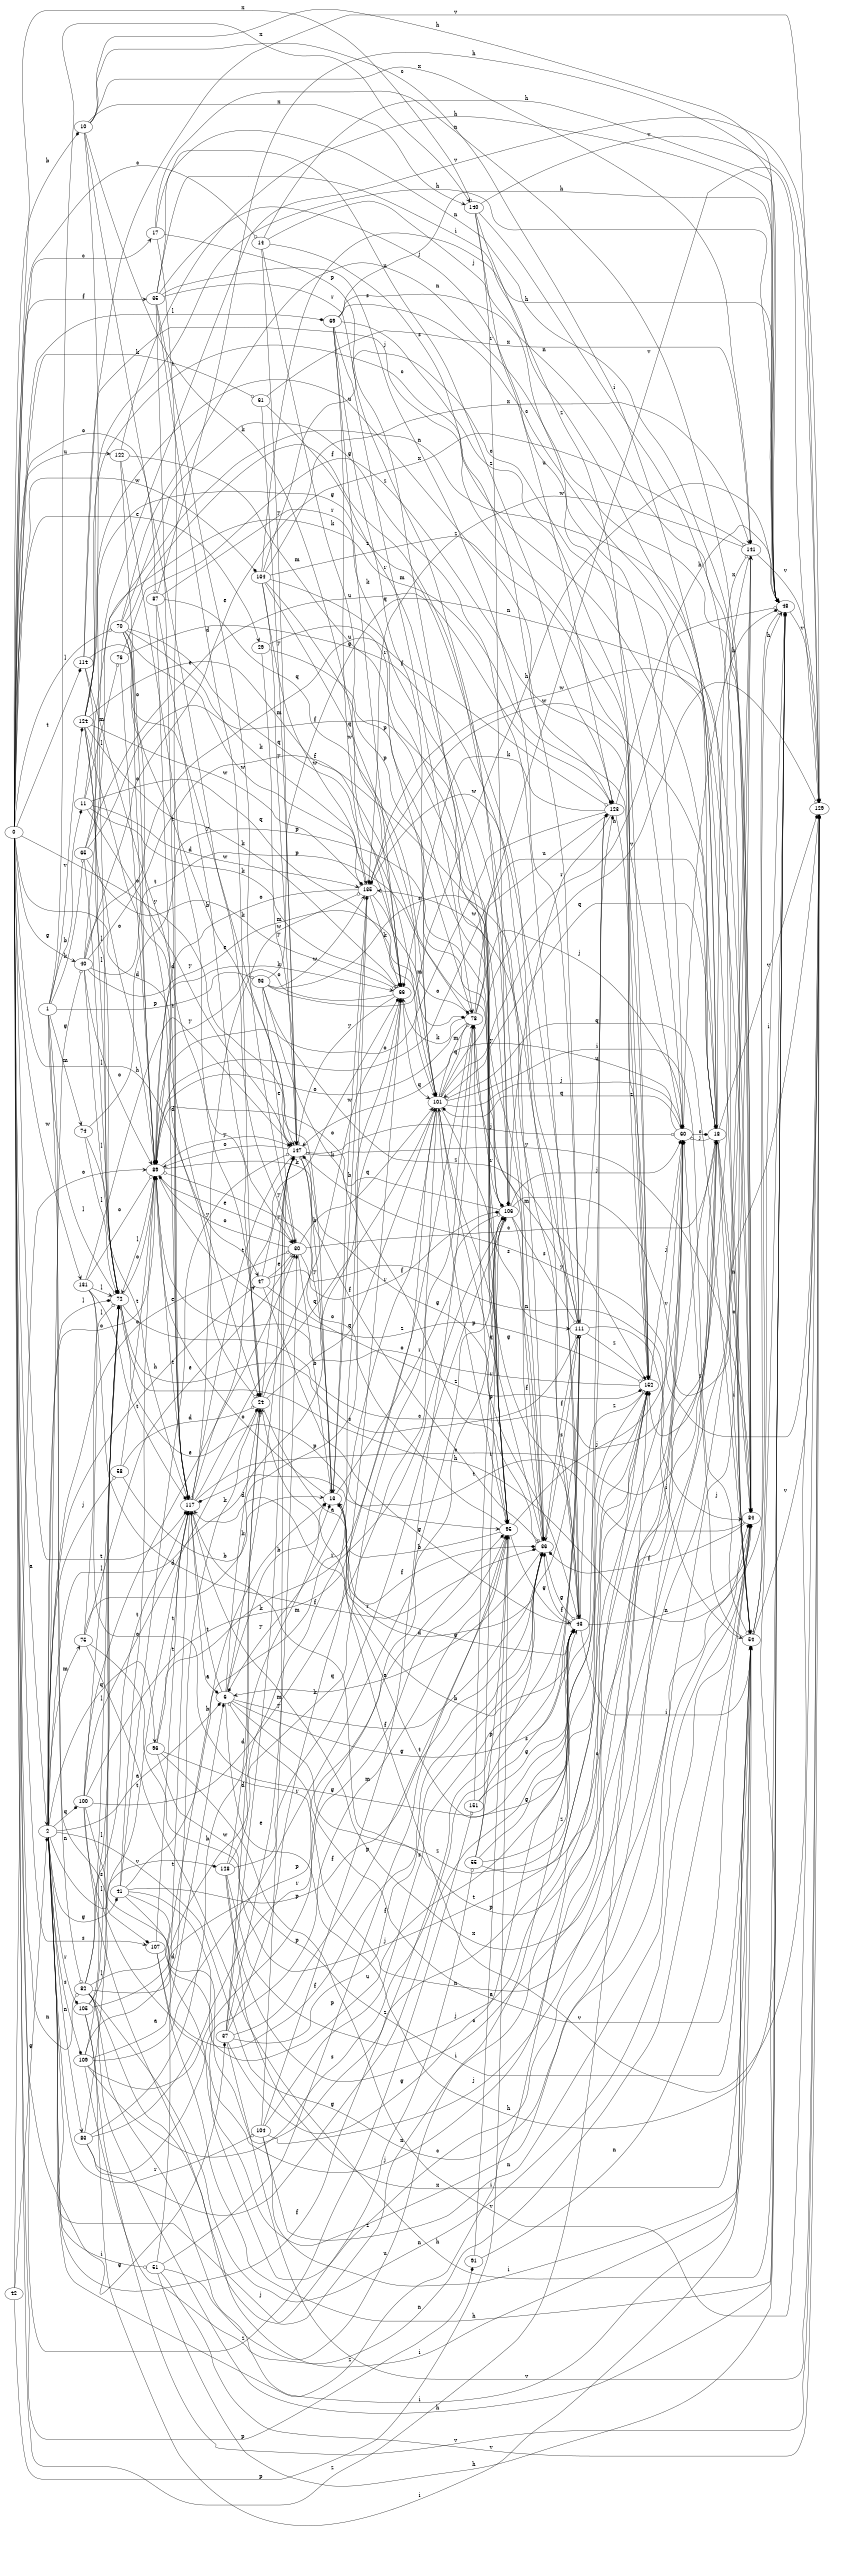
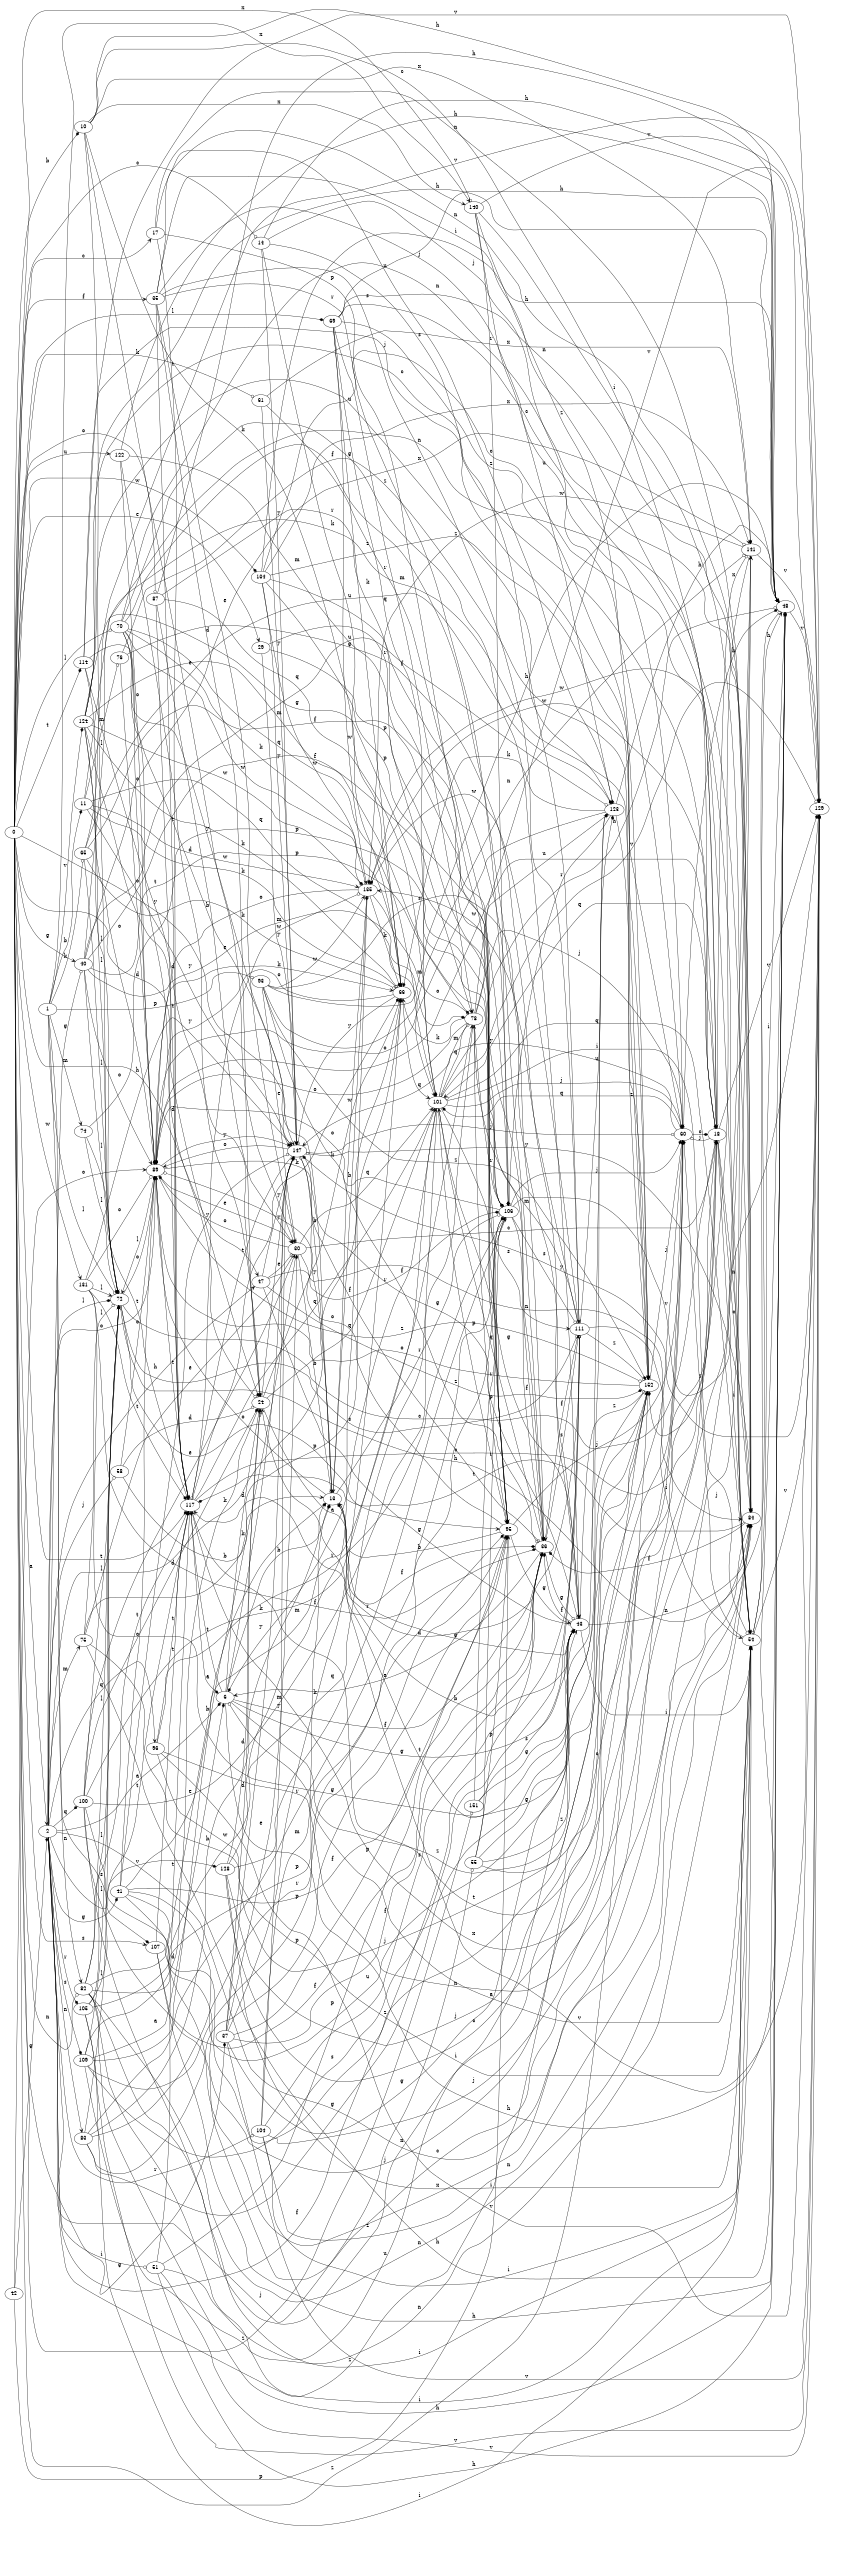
(719, 768) -> (480, 853)
(504, 825) -> (382, 789)
(395, 852) -> none
(71, 1485) -> (205, 1754)
(58, 1498) -> (58, 1498)
(408, 1614) -> (306, 1836)
(474, 2261) -> none
